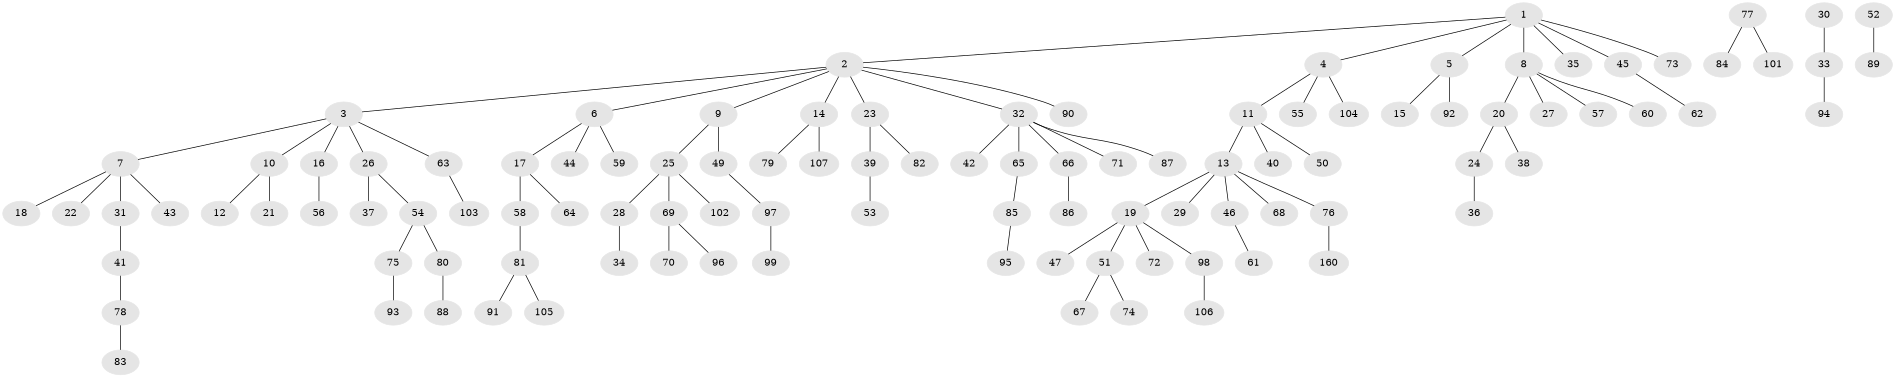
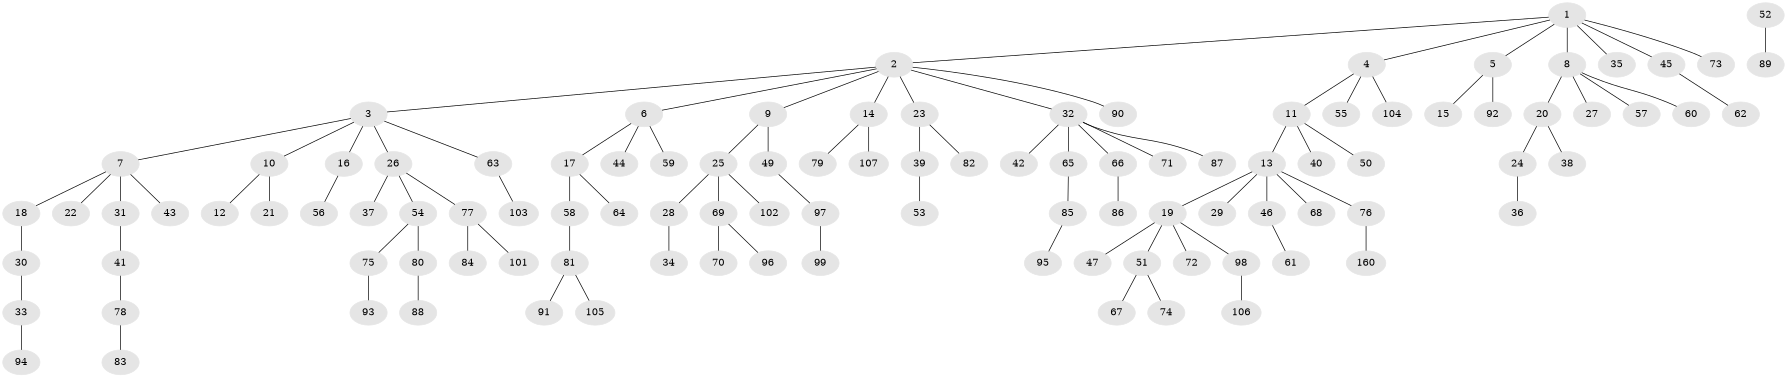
none -> (431, 189)
none -> (21, 238)
